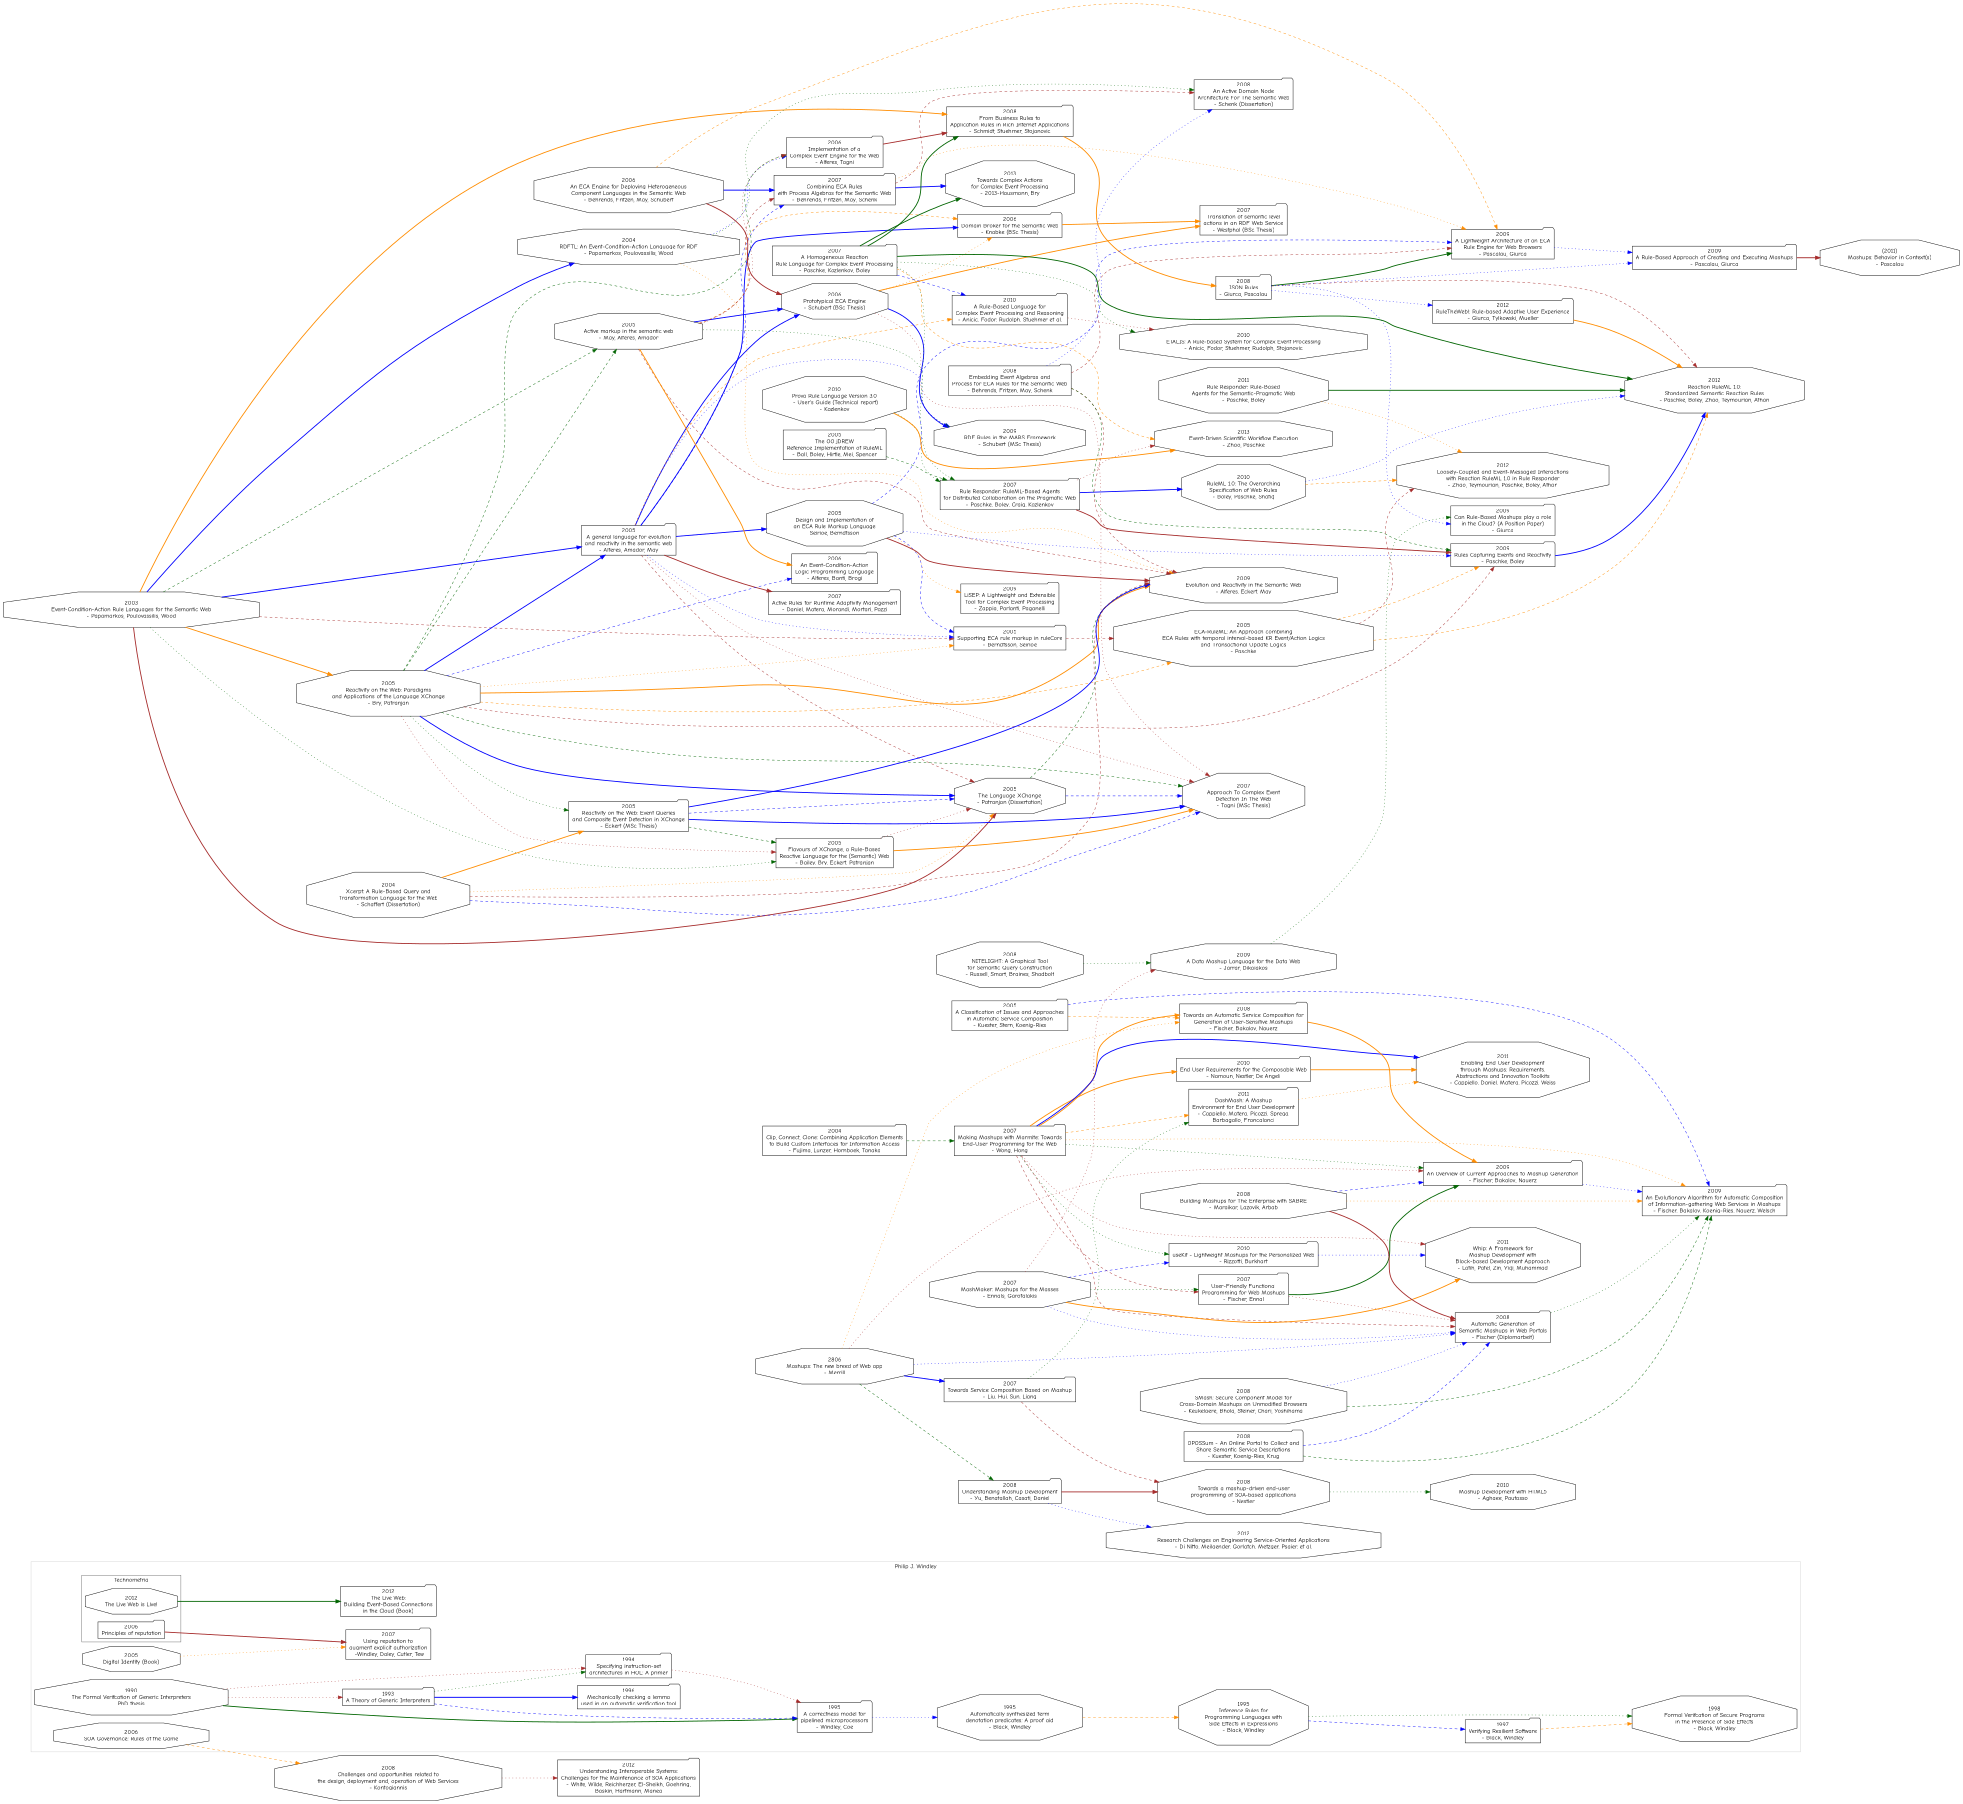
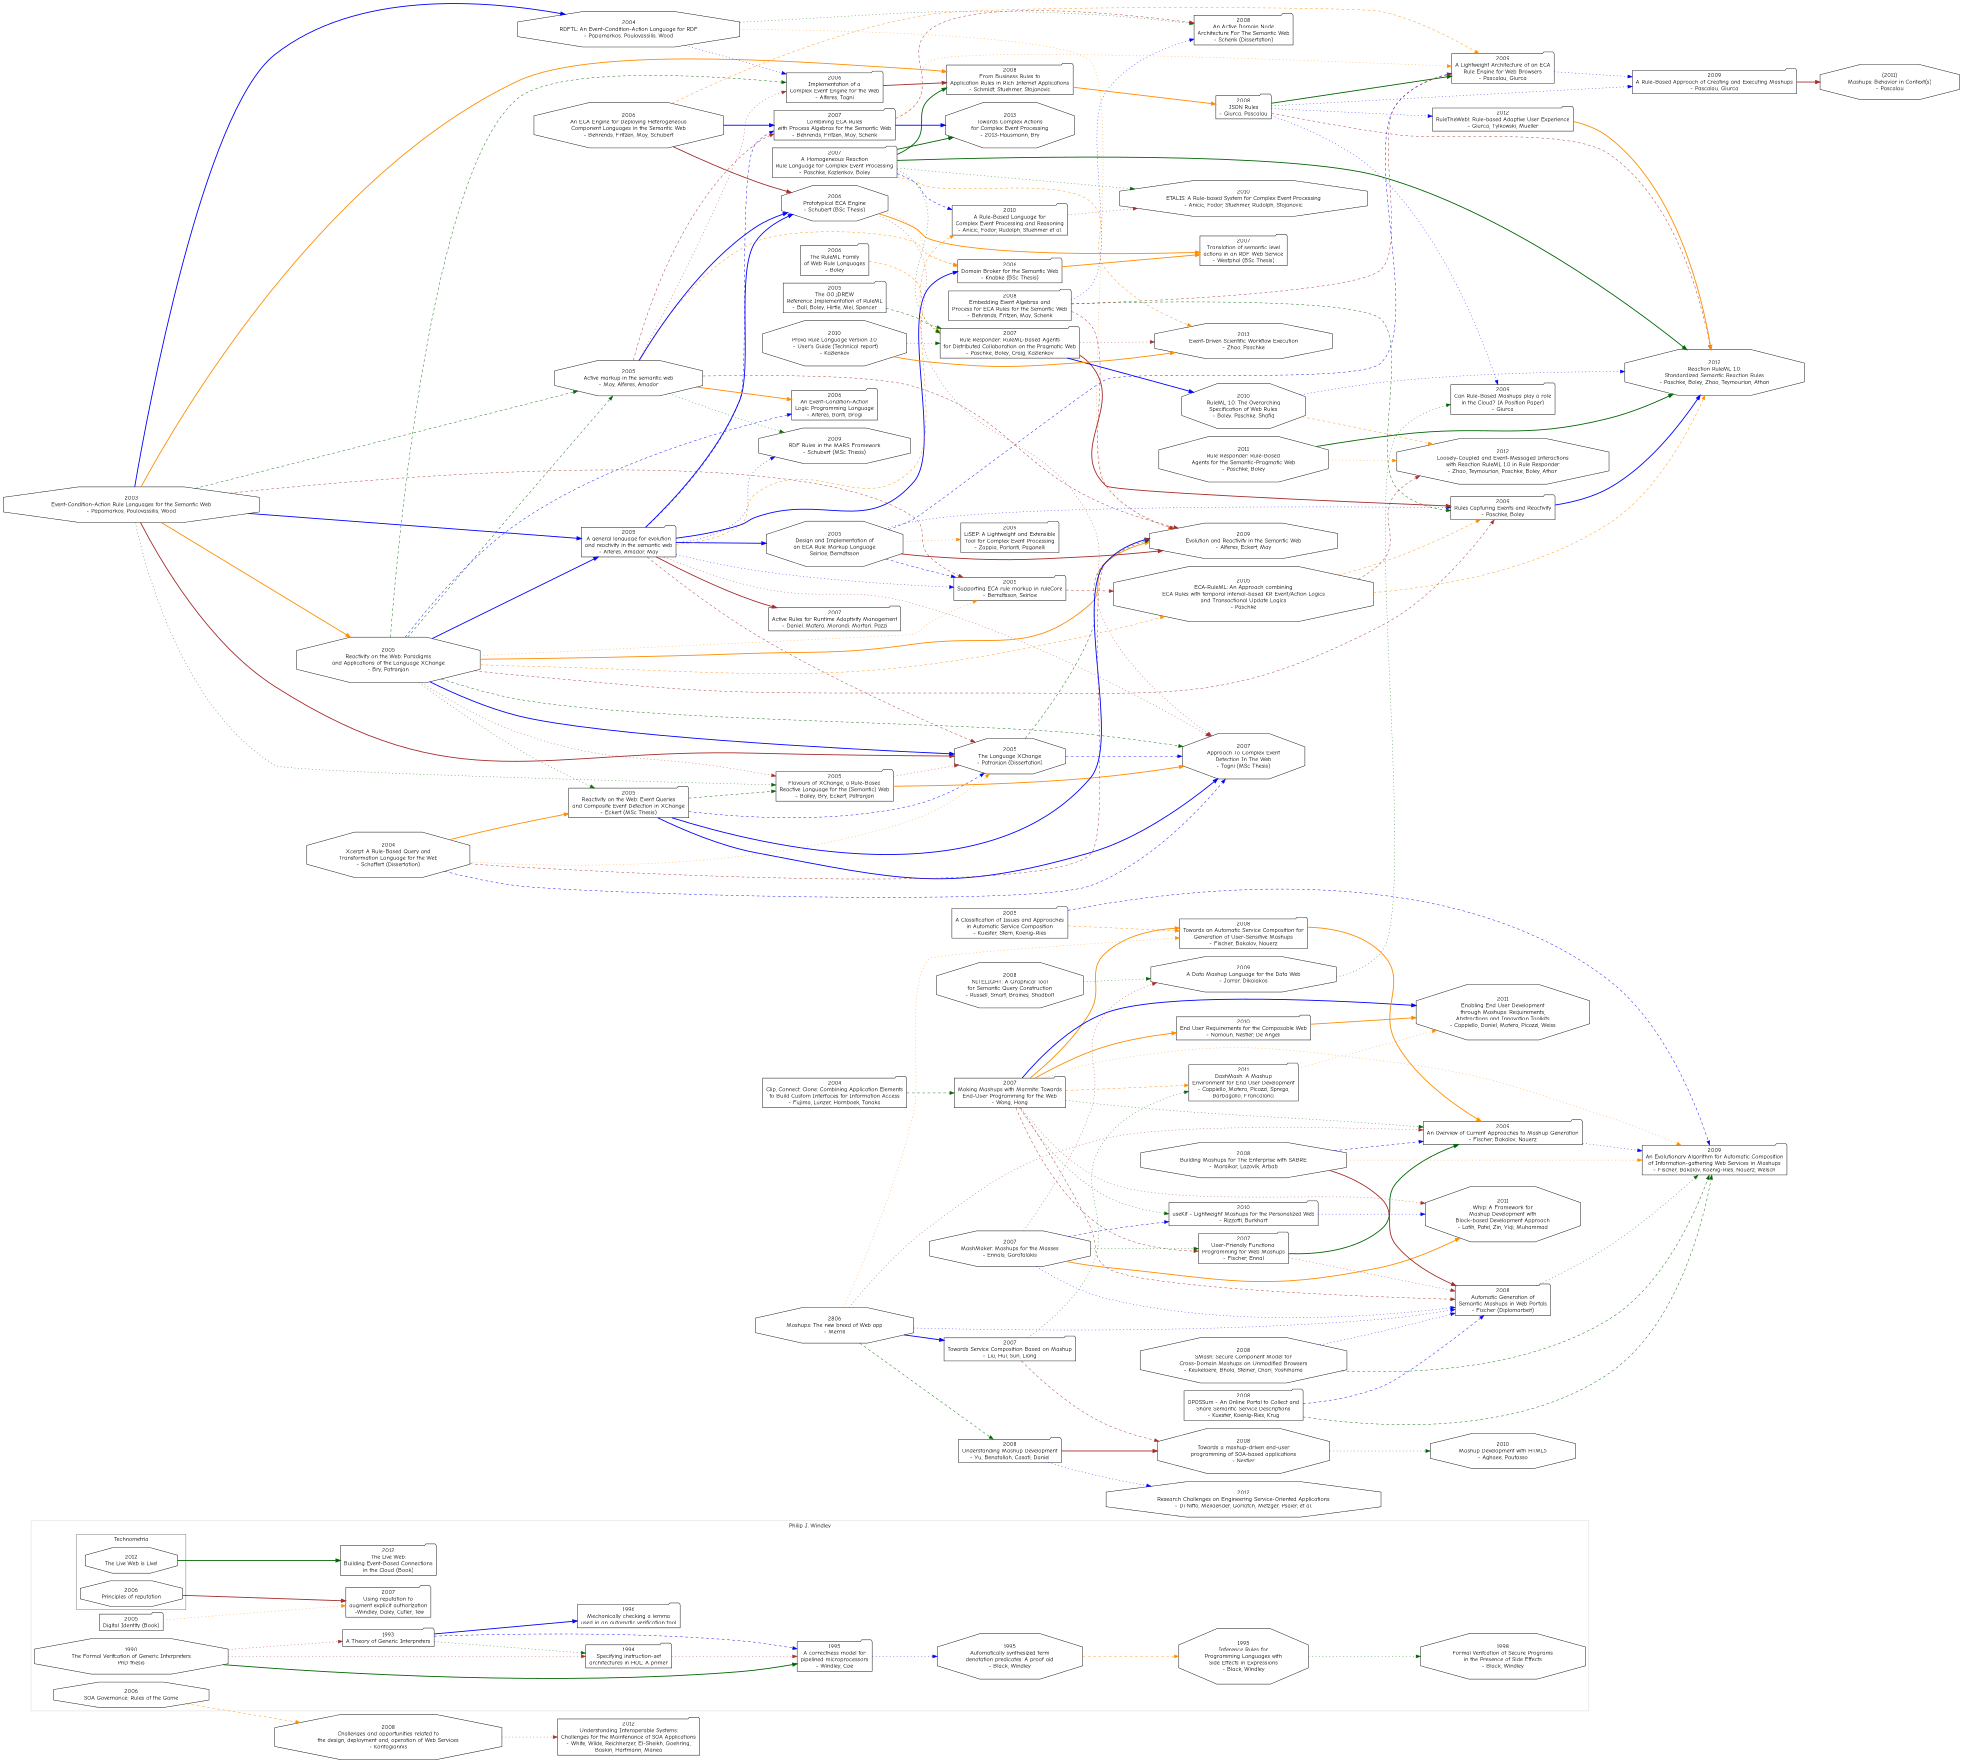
none -> (835, 260)
(920, 335) -> none
(131, 1630) -> (131, 1594)
(131, 1659) -> (131, 1622)
(1503, 1731) -> none
